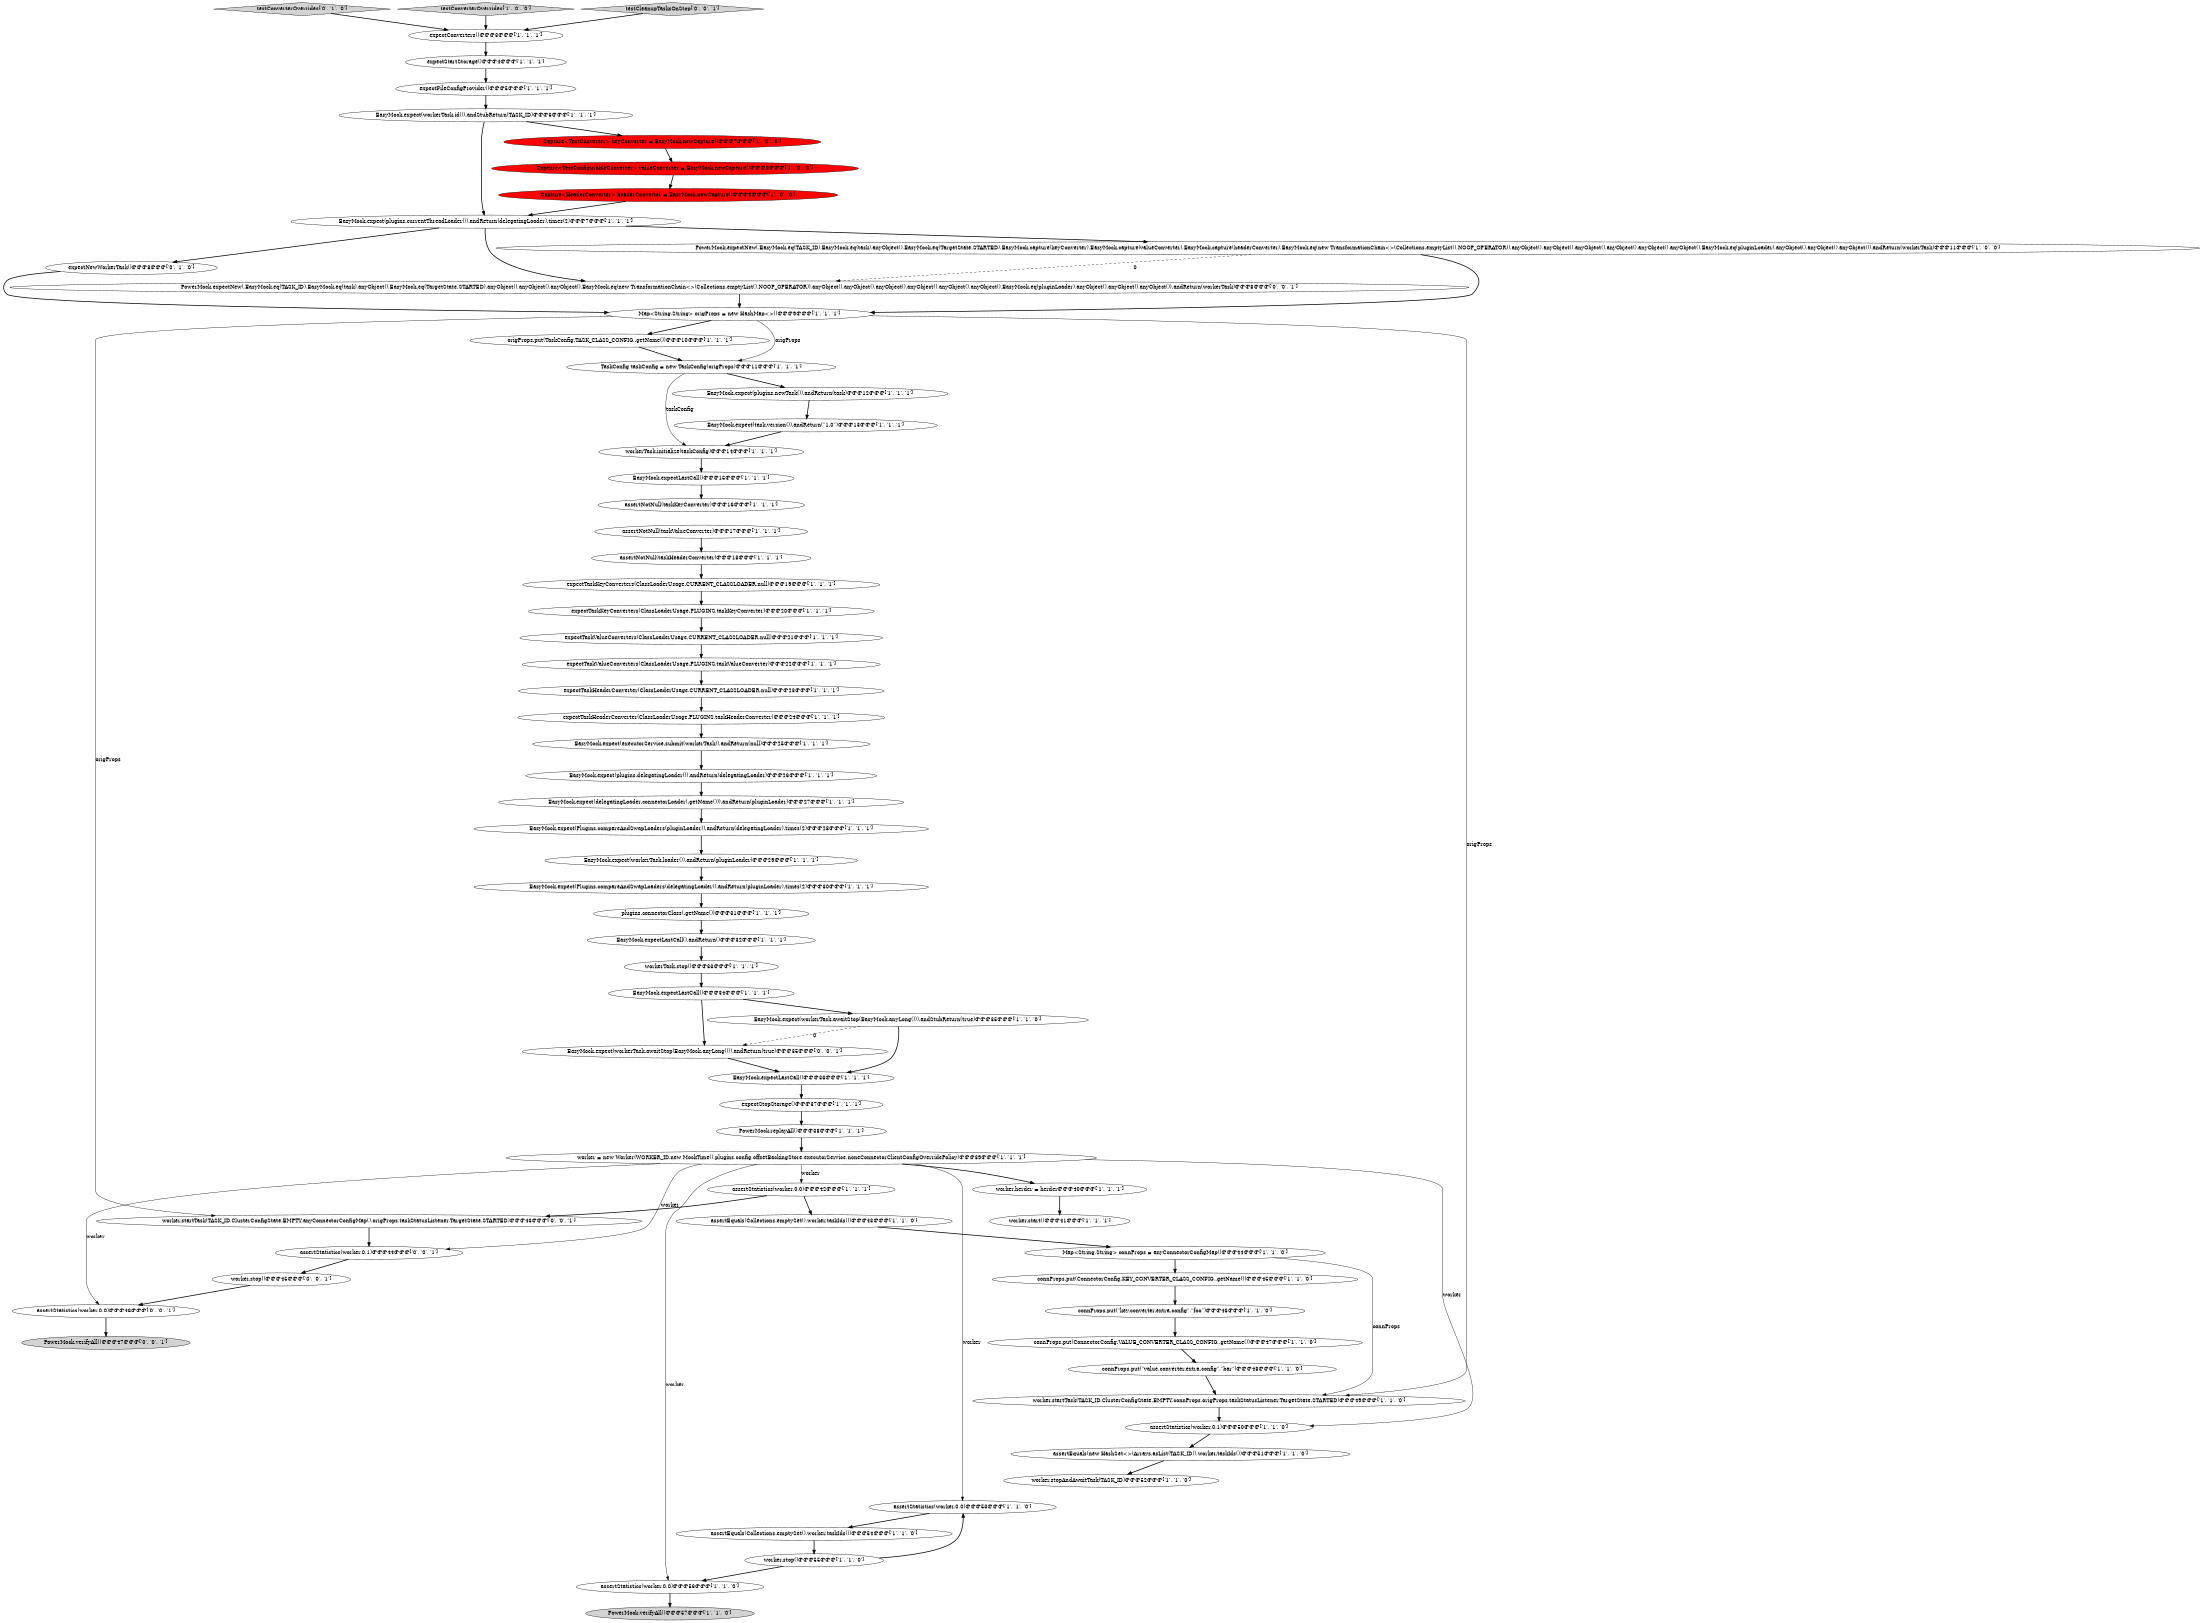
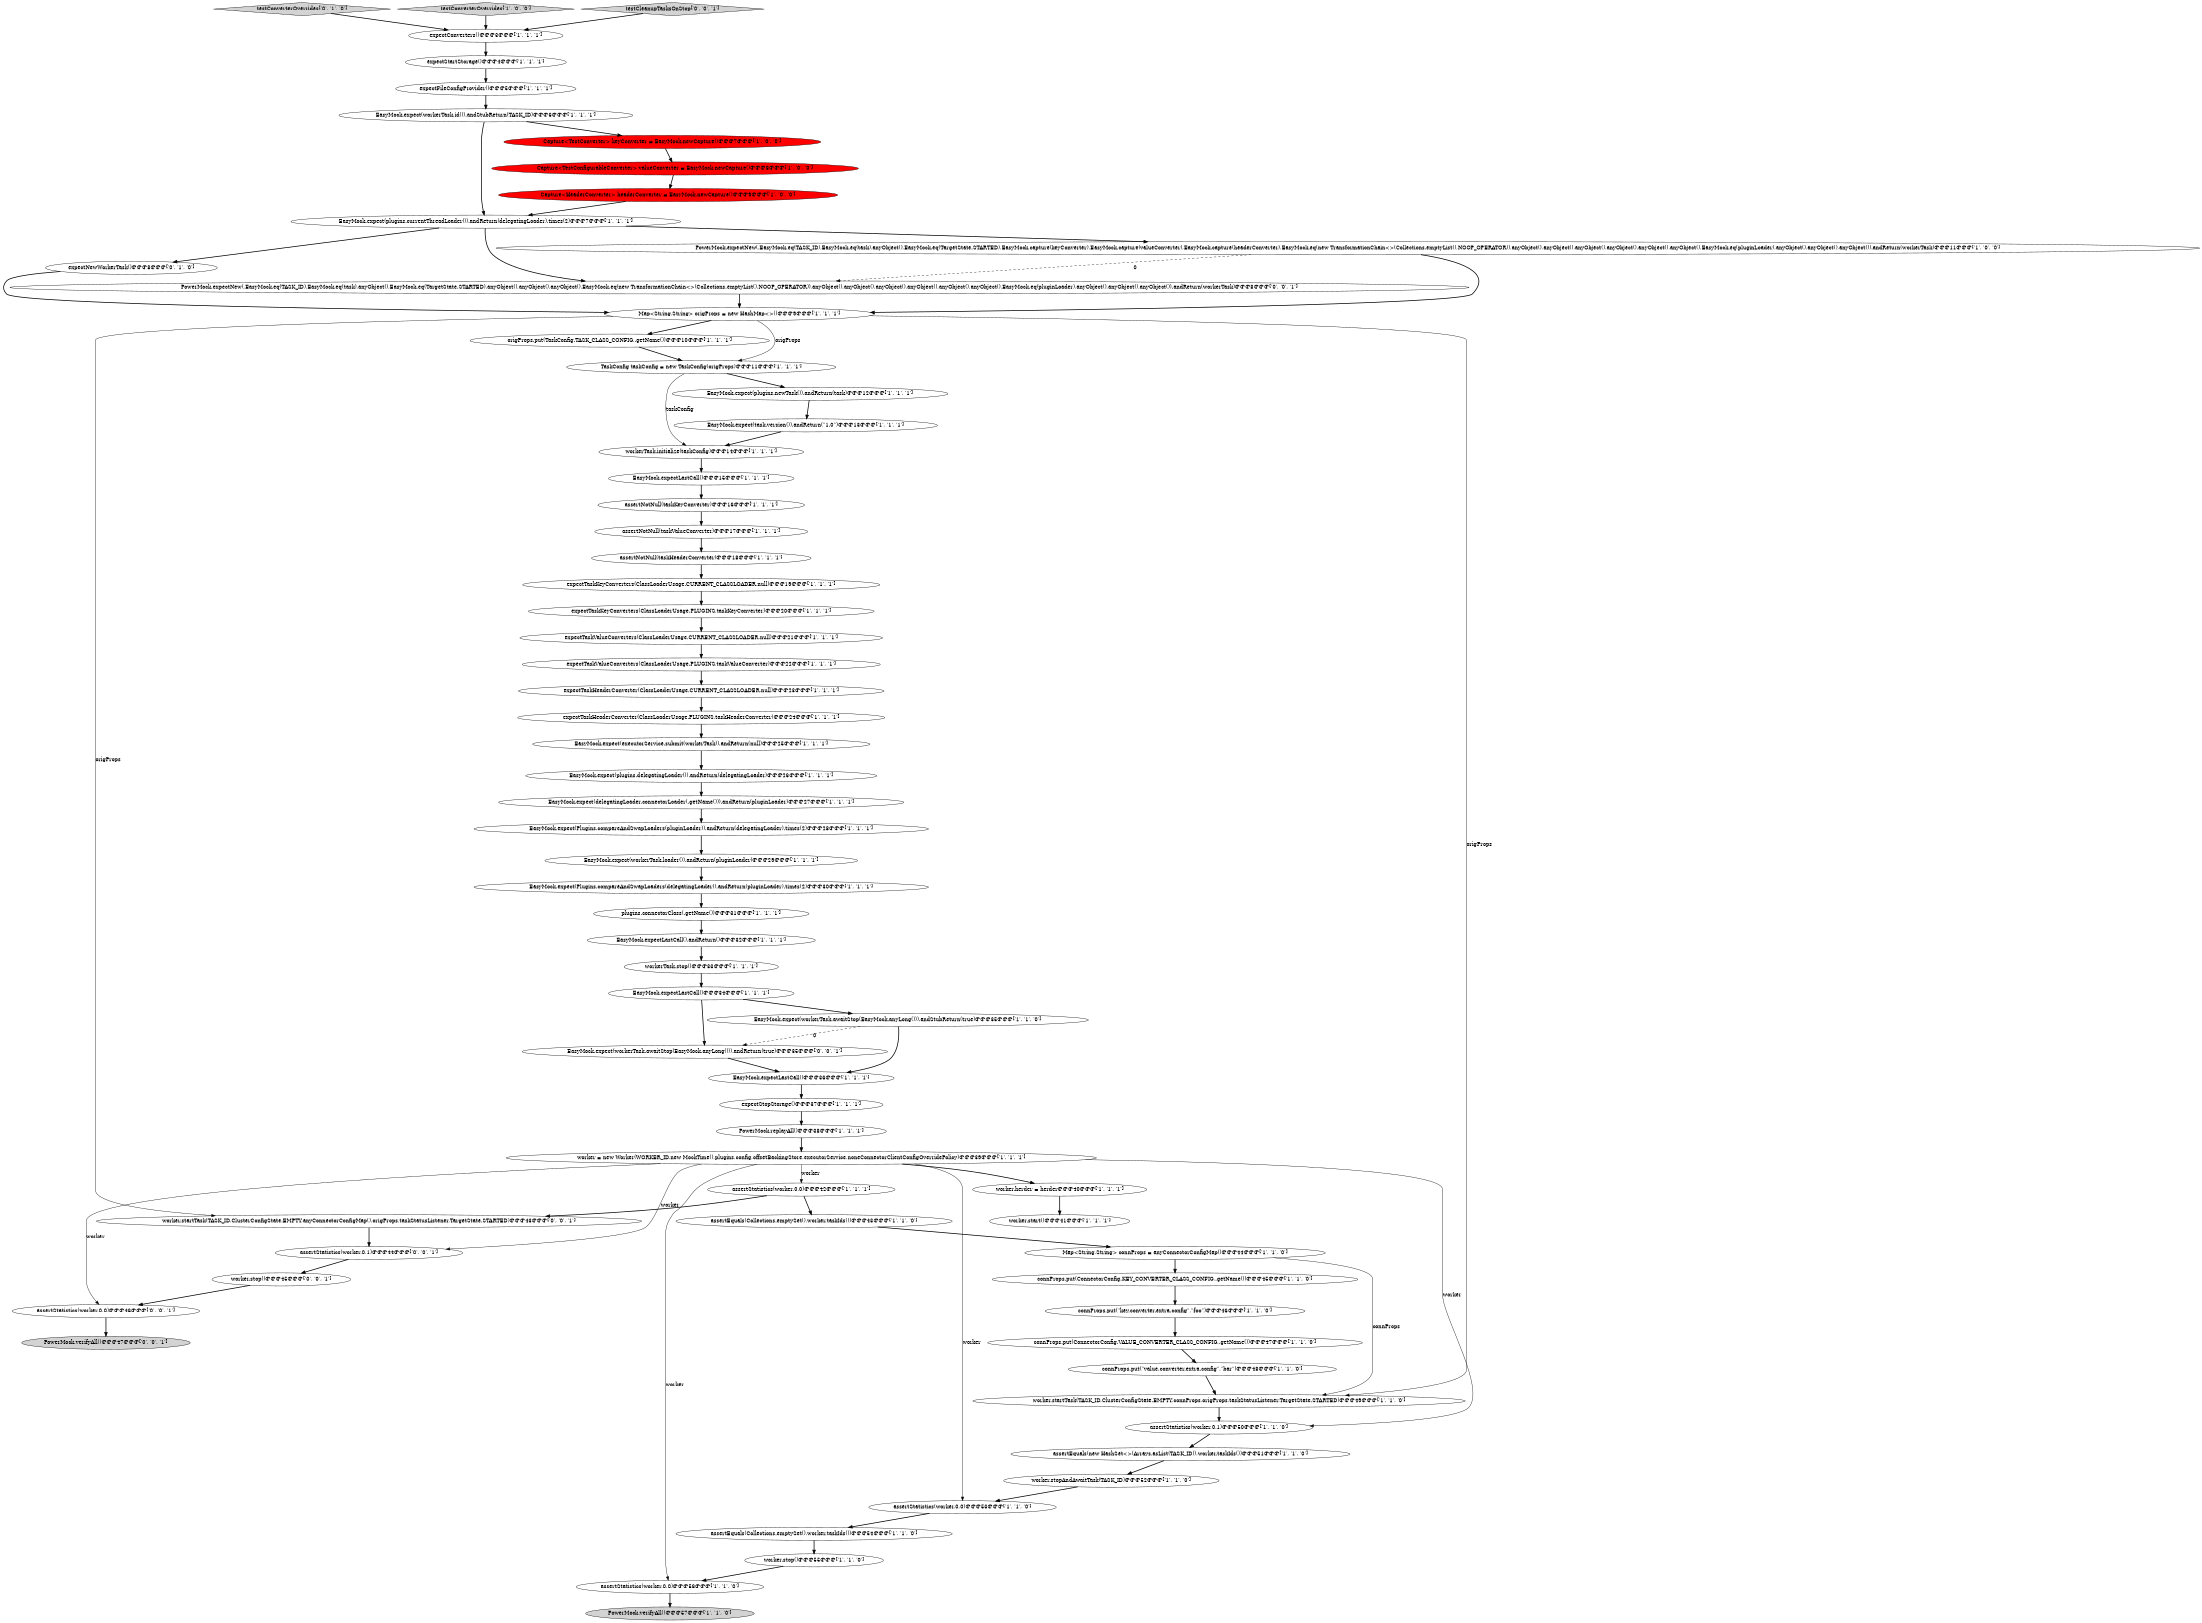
none -> (701, 517)
(931, 1551) -> (1039, 1494)
